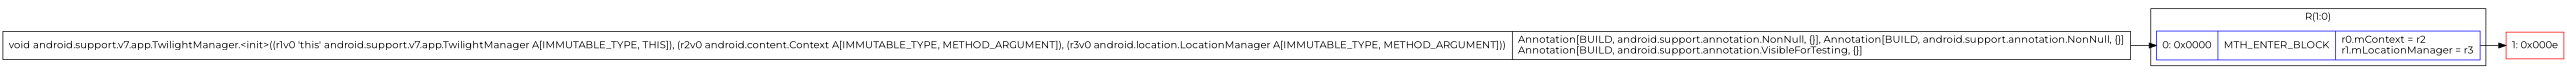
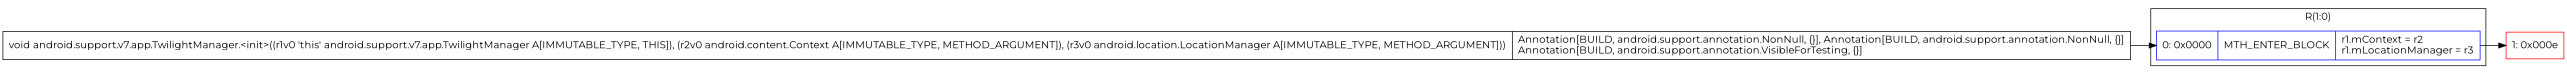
(2384, 40) -> (2383, 40)
